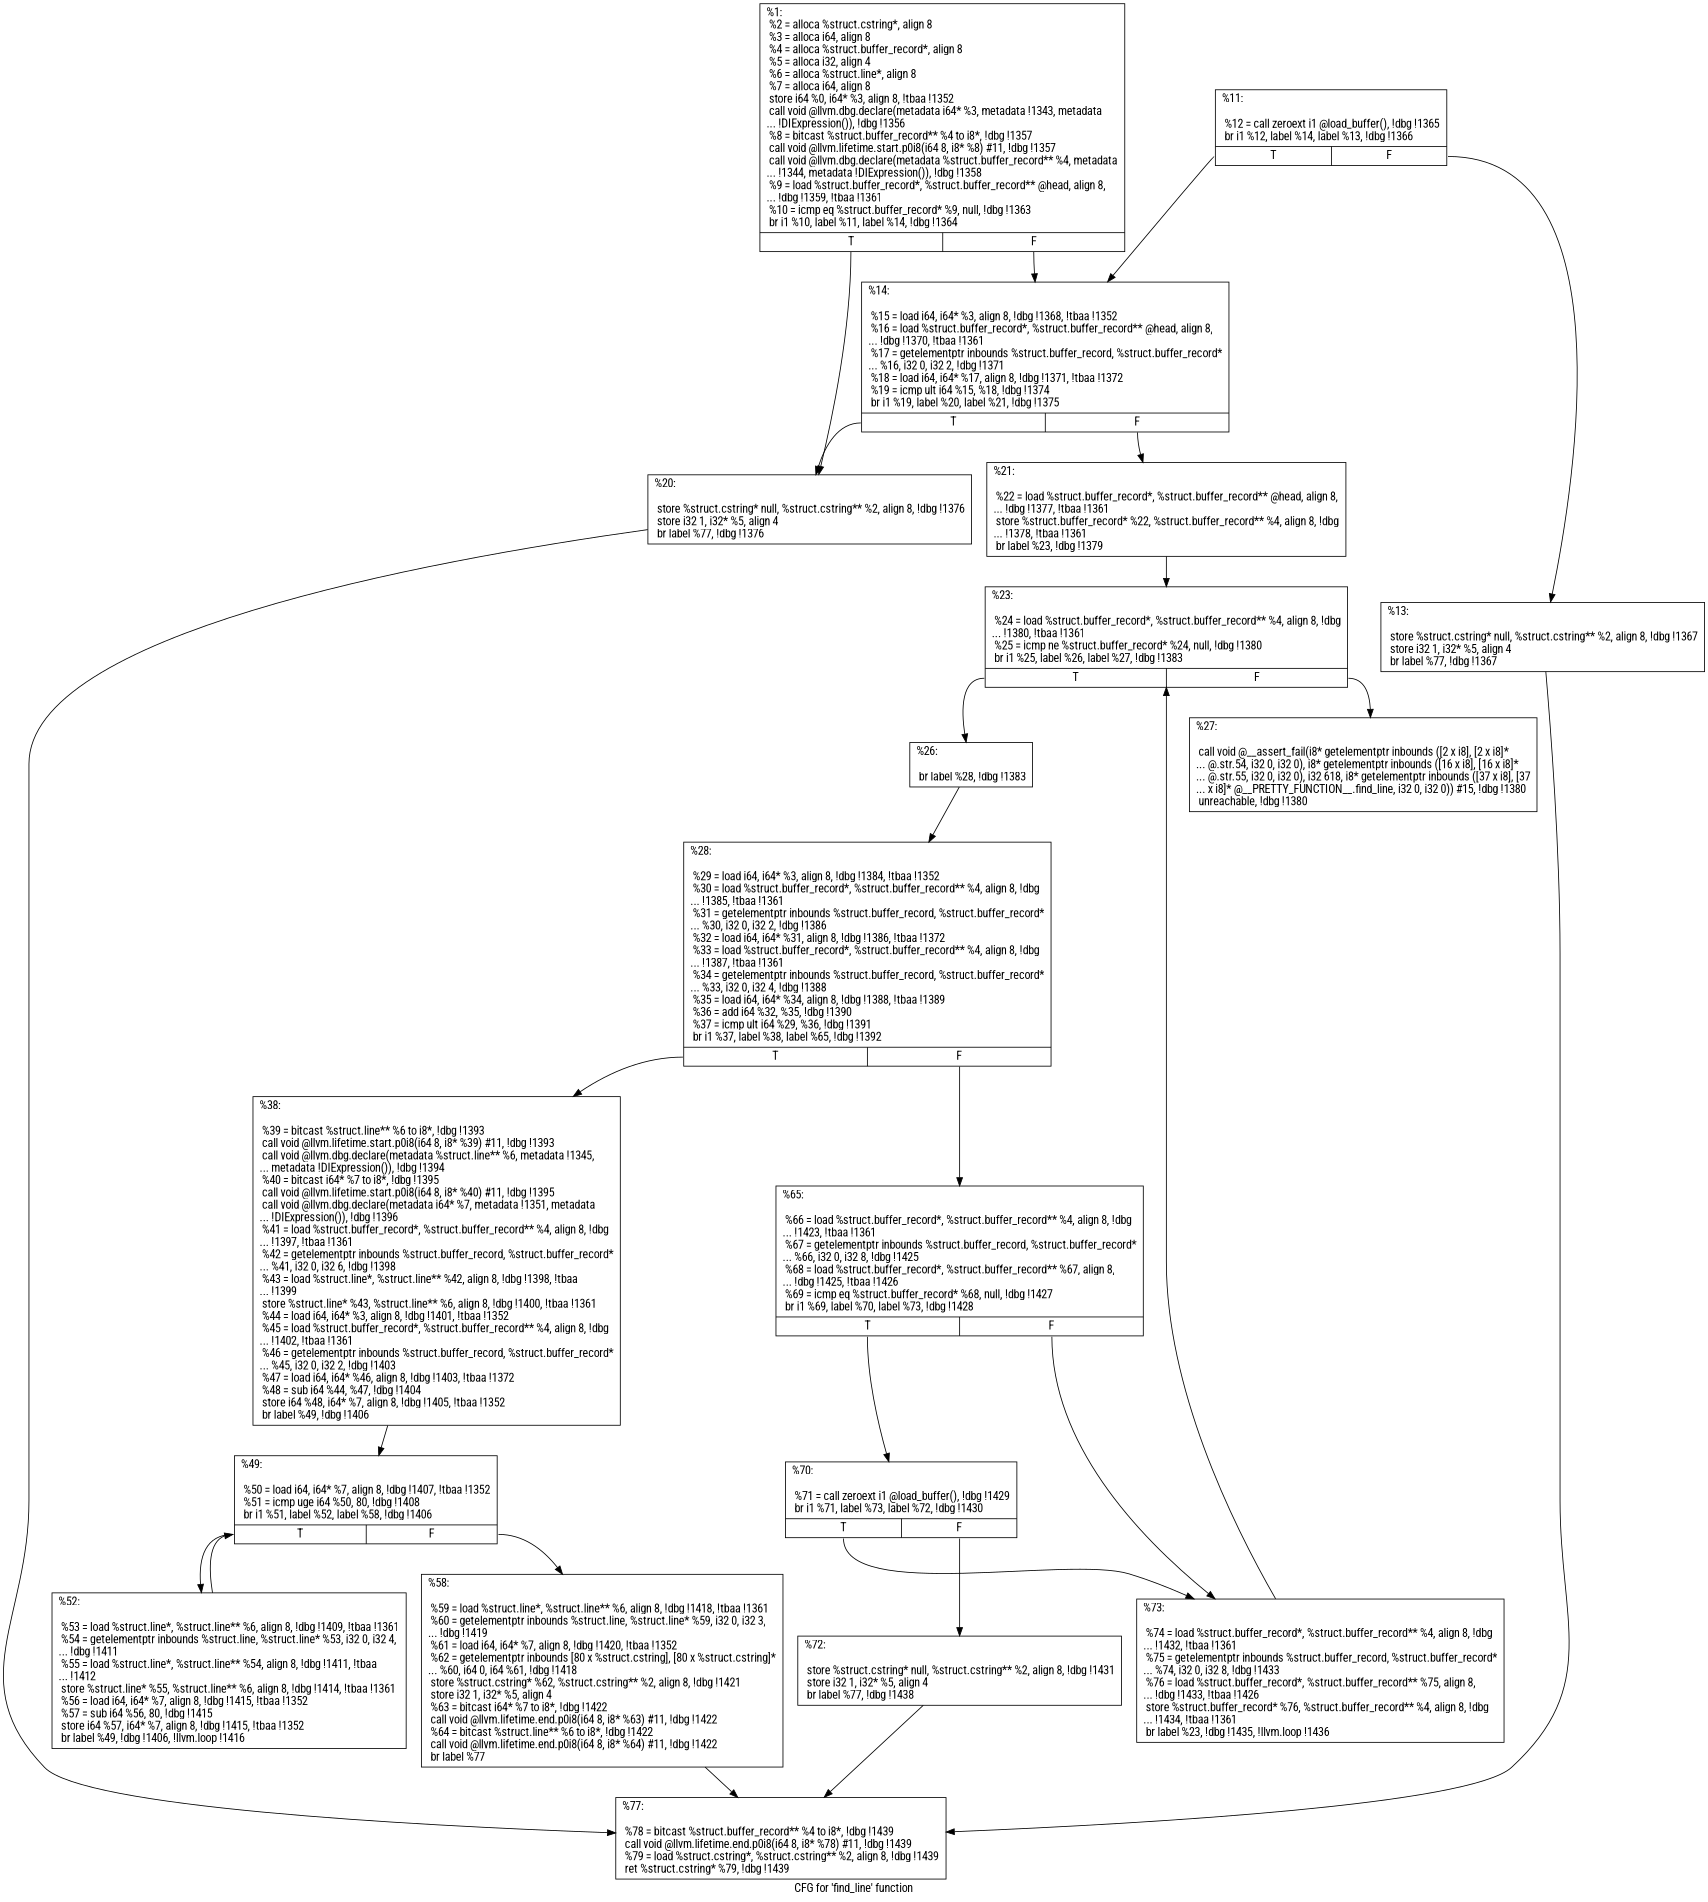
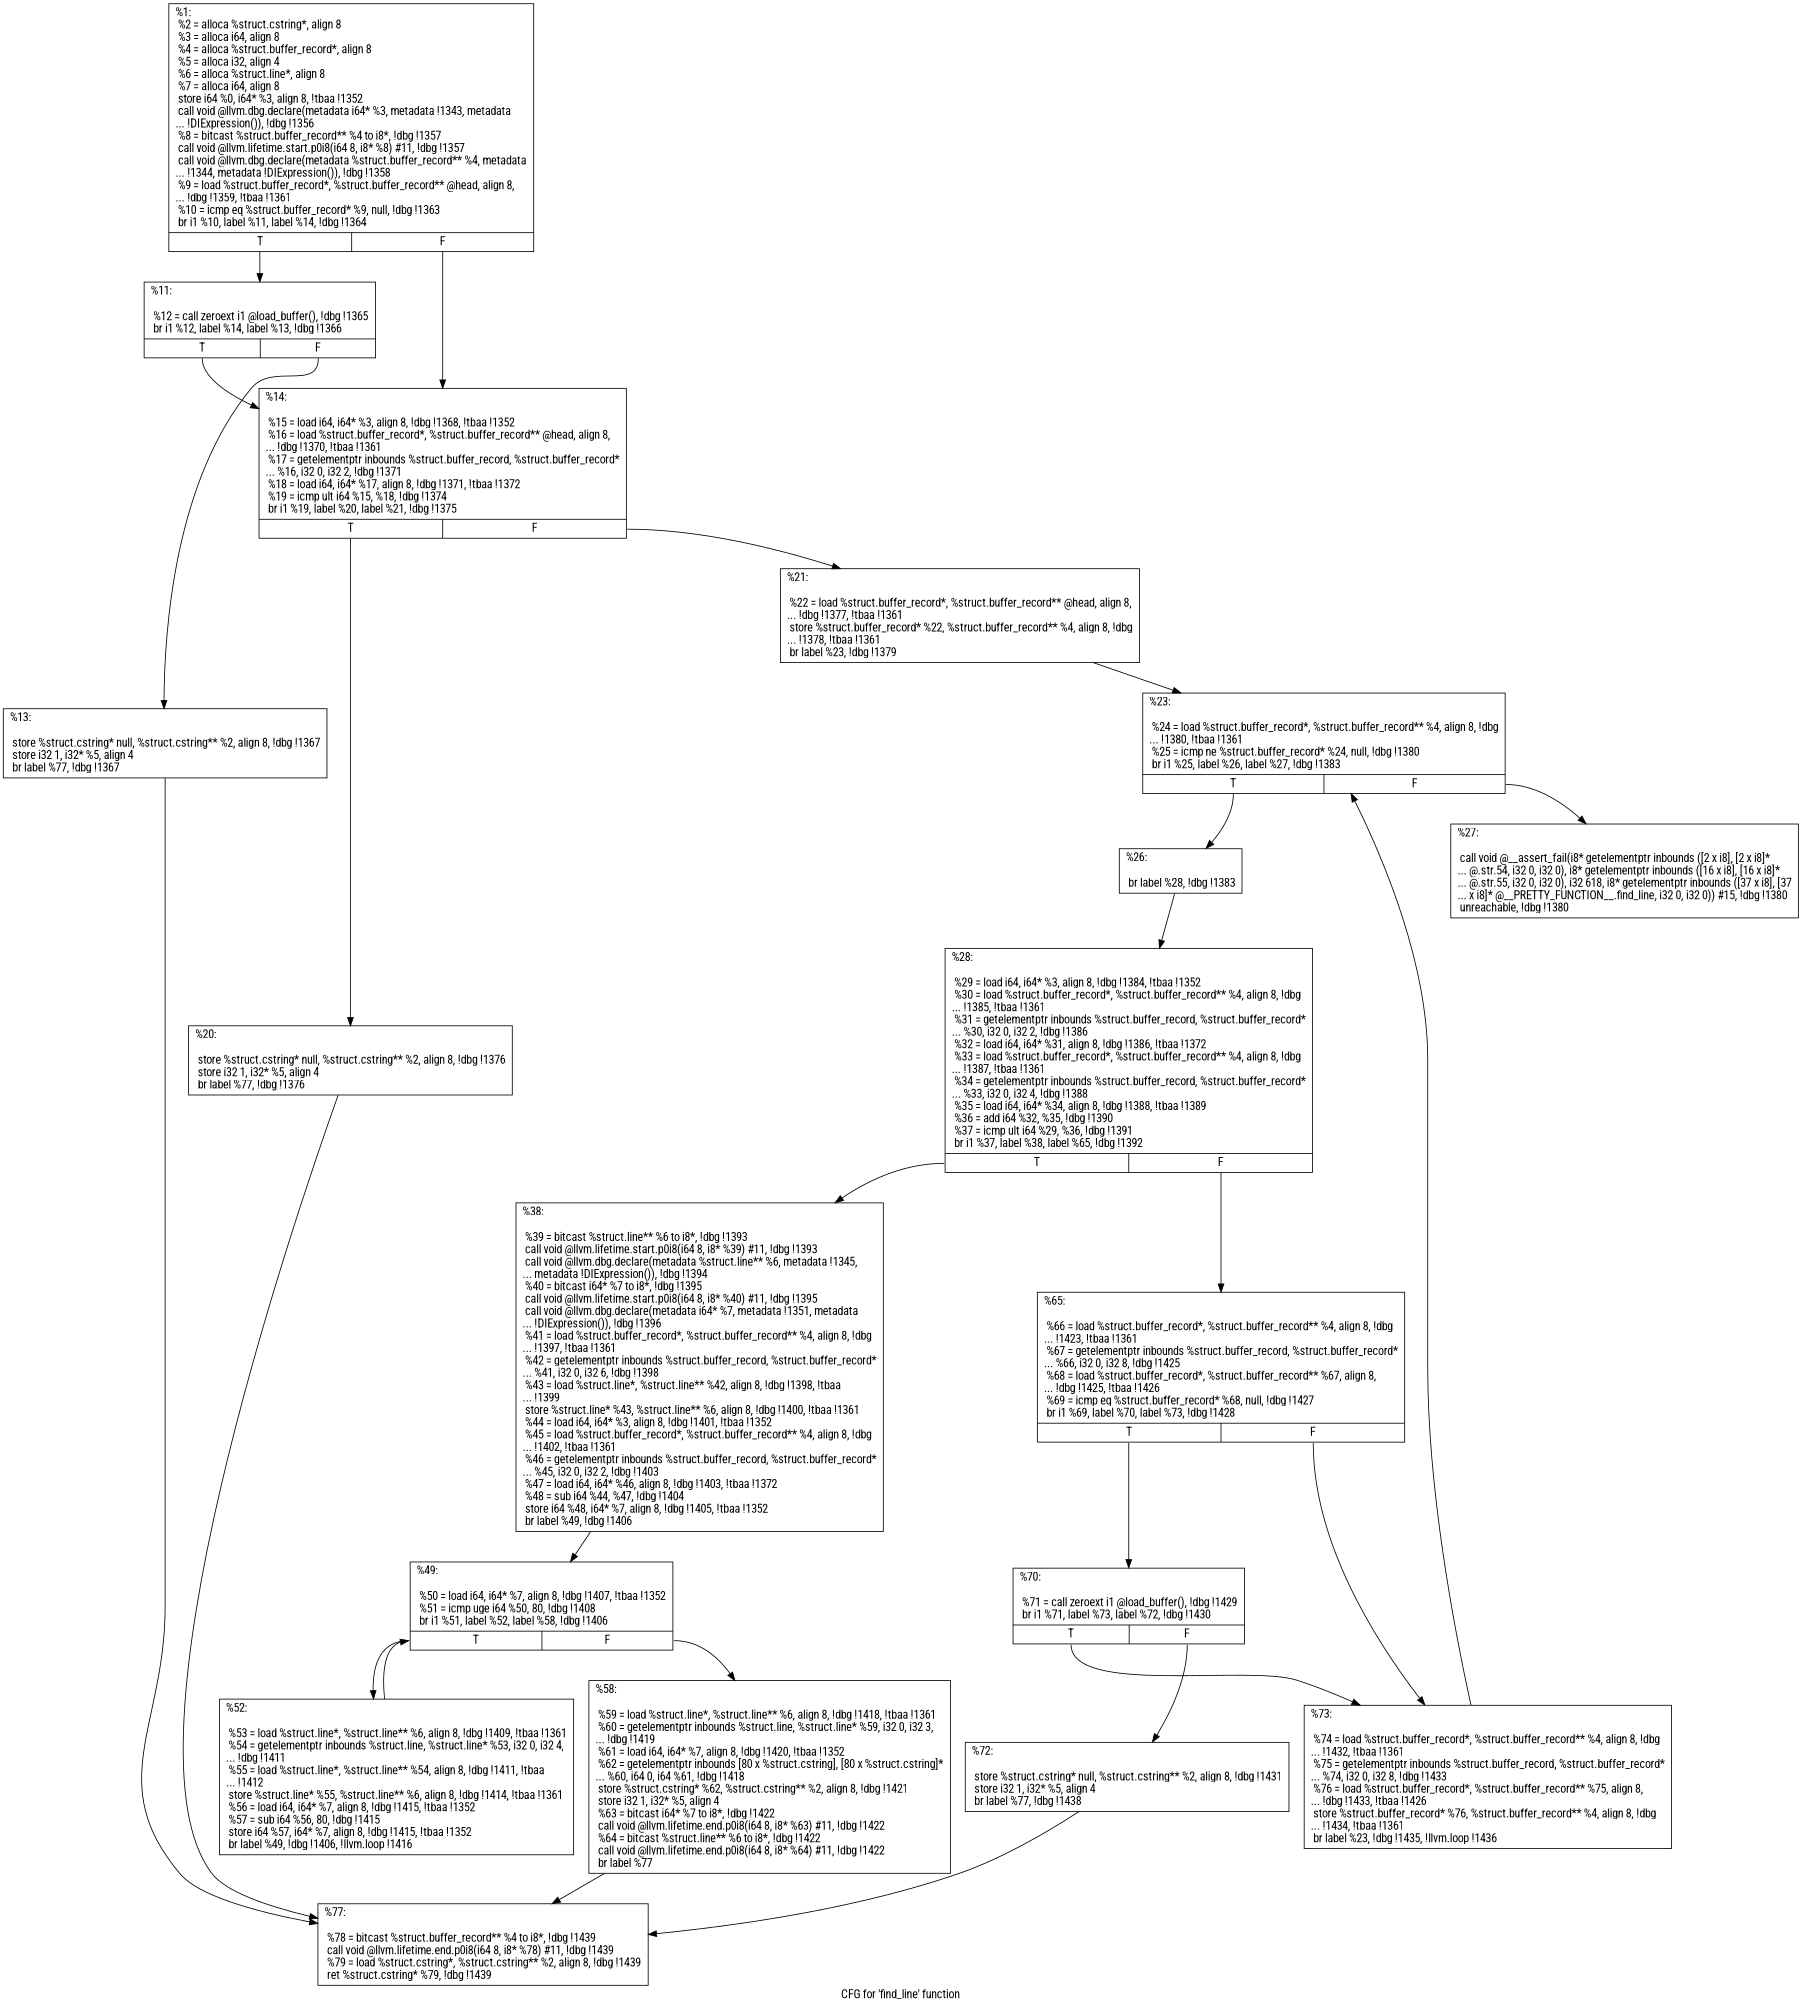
(842, 360) -> (260, 263)
